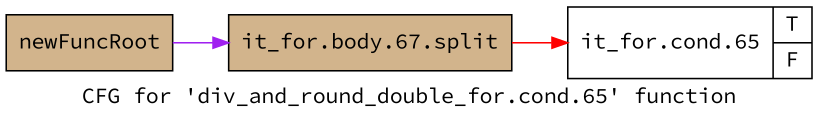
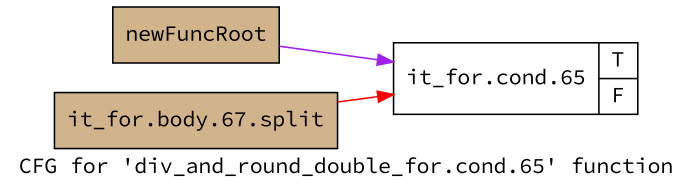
(193, 43) -> (328, 53)
